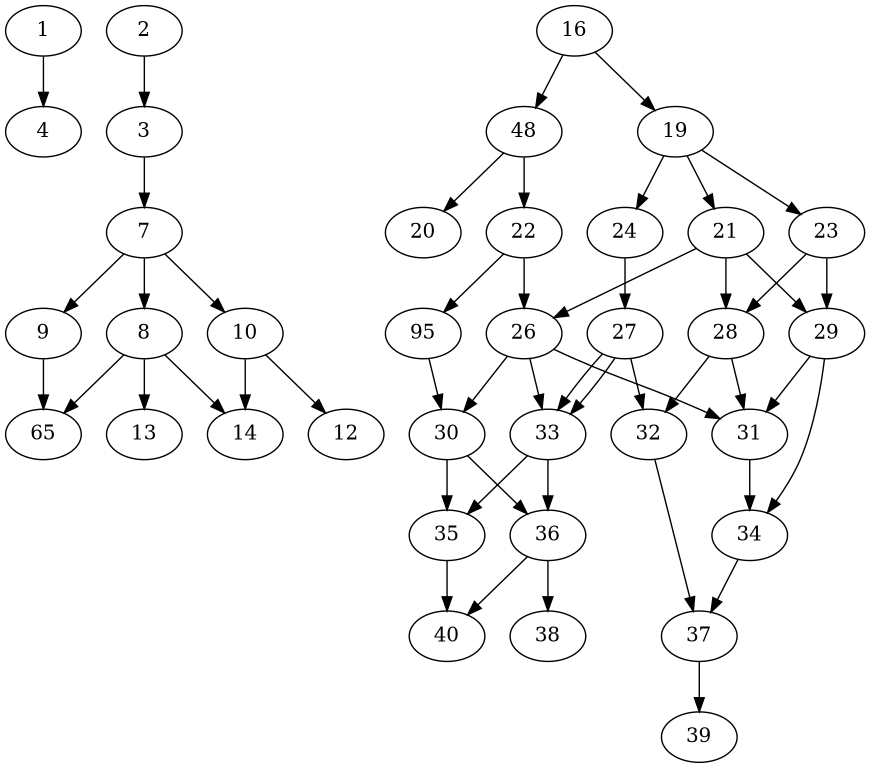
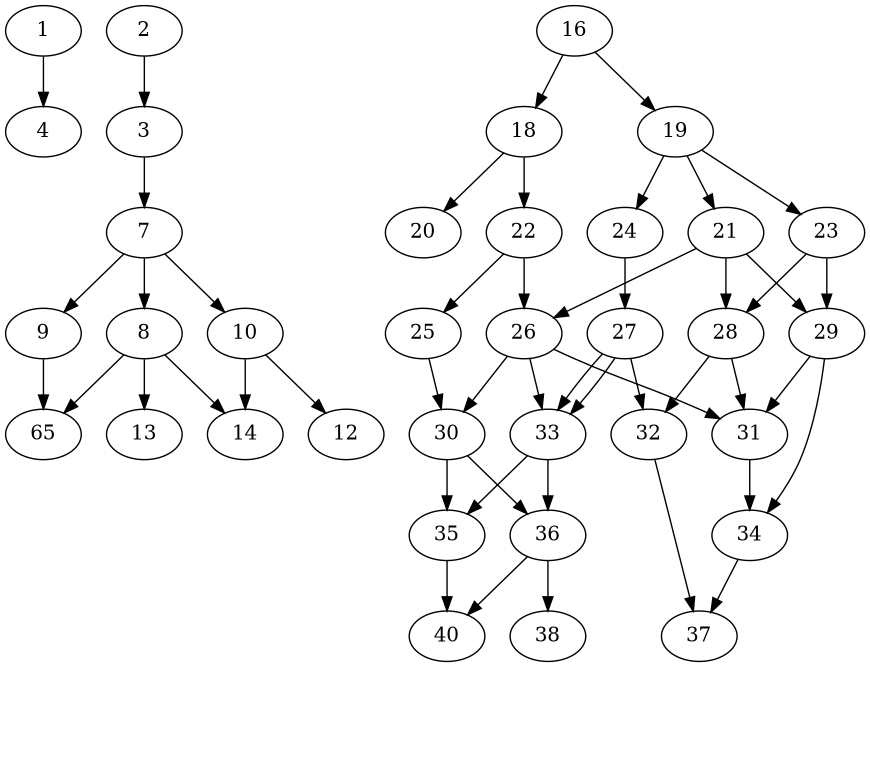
(524, 132) -> (524, 132)
(423, 334) -> (423, 334)
(699, 737) -> none
